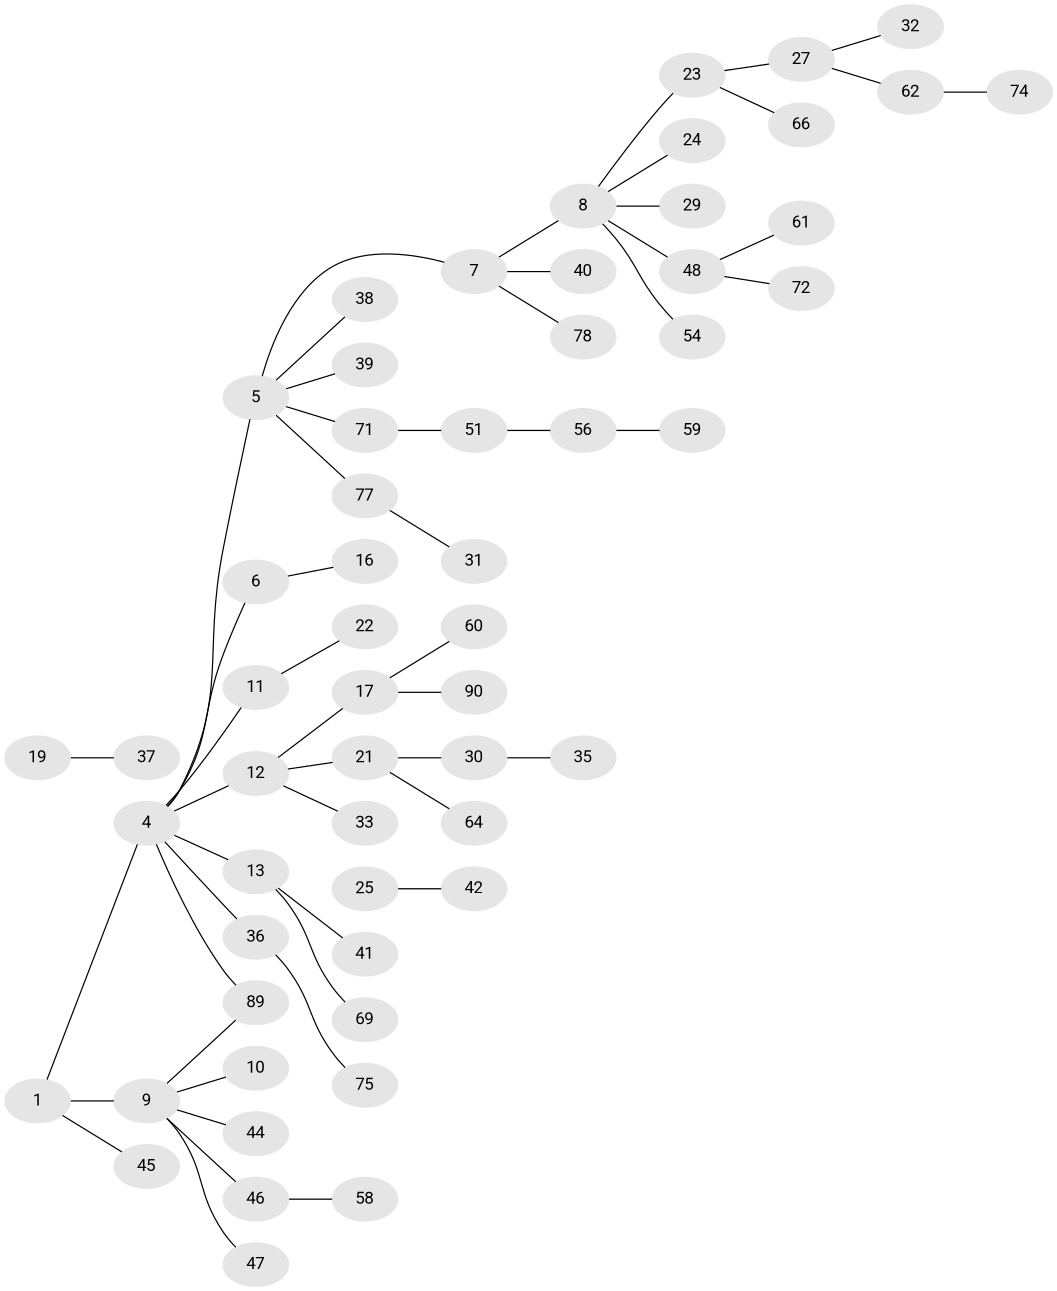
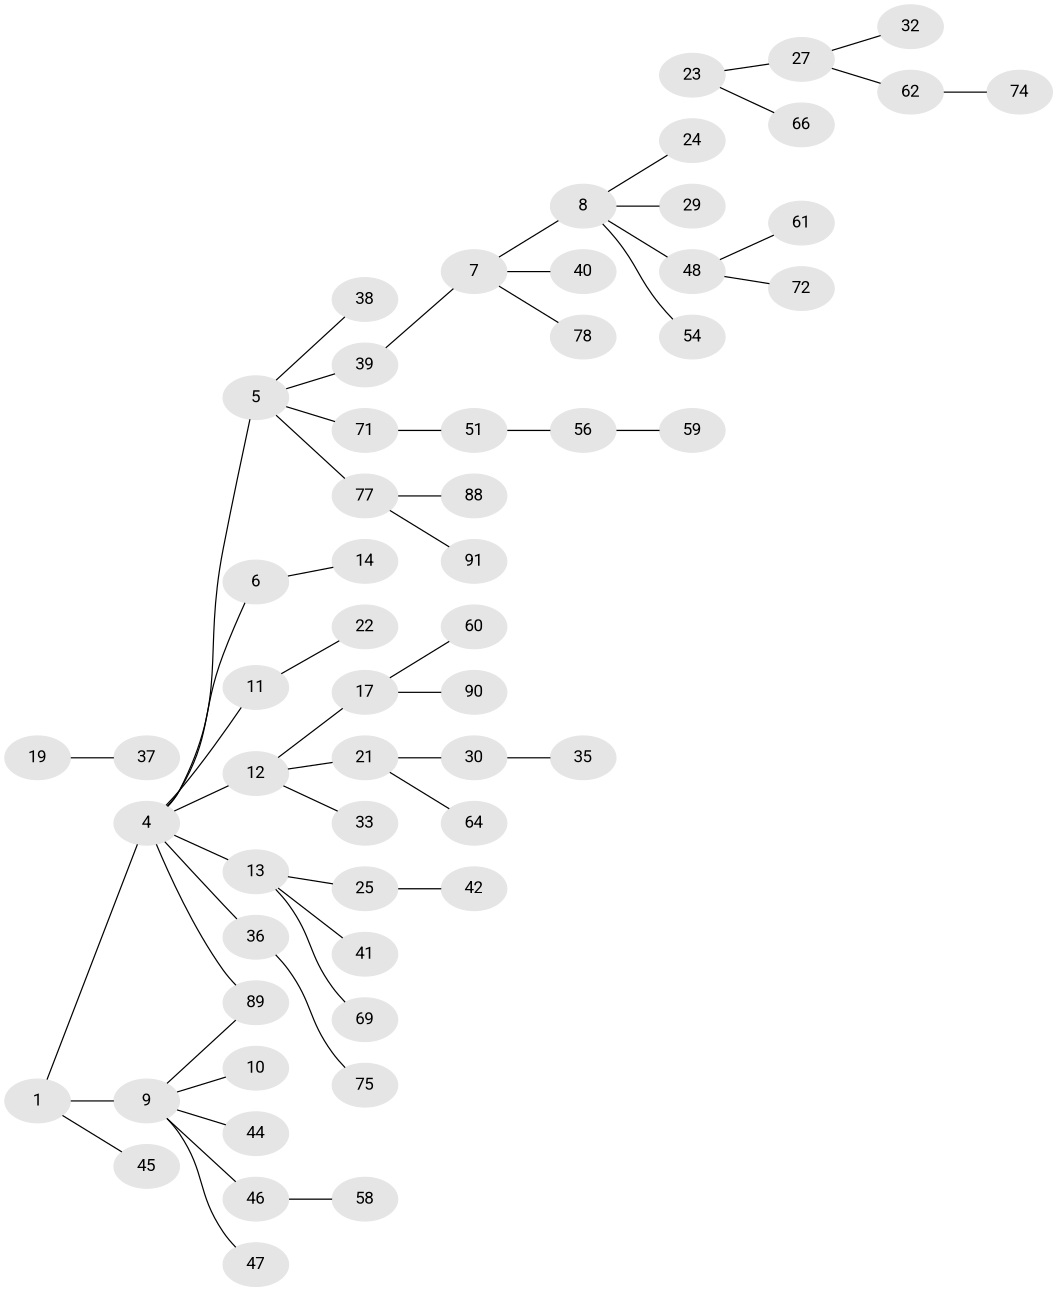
(634, 139) -> none
(325, 272) -> (420, 318)
none -> (474, 496)
(365, 561) -> (365, 561)
(474, 561) -> (474, 561)
none -> (310, 880)
